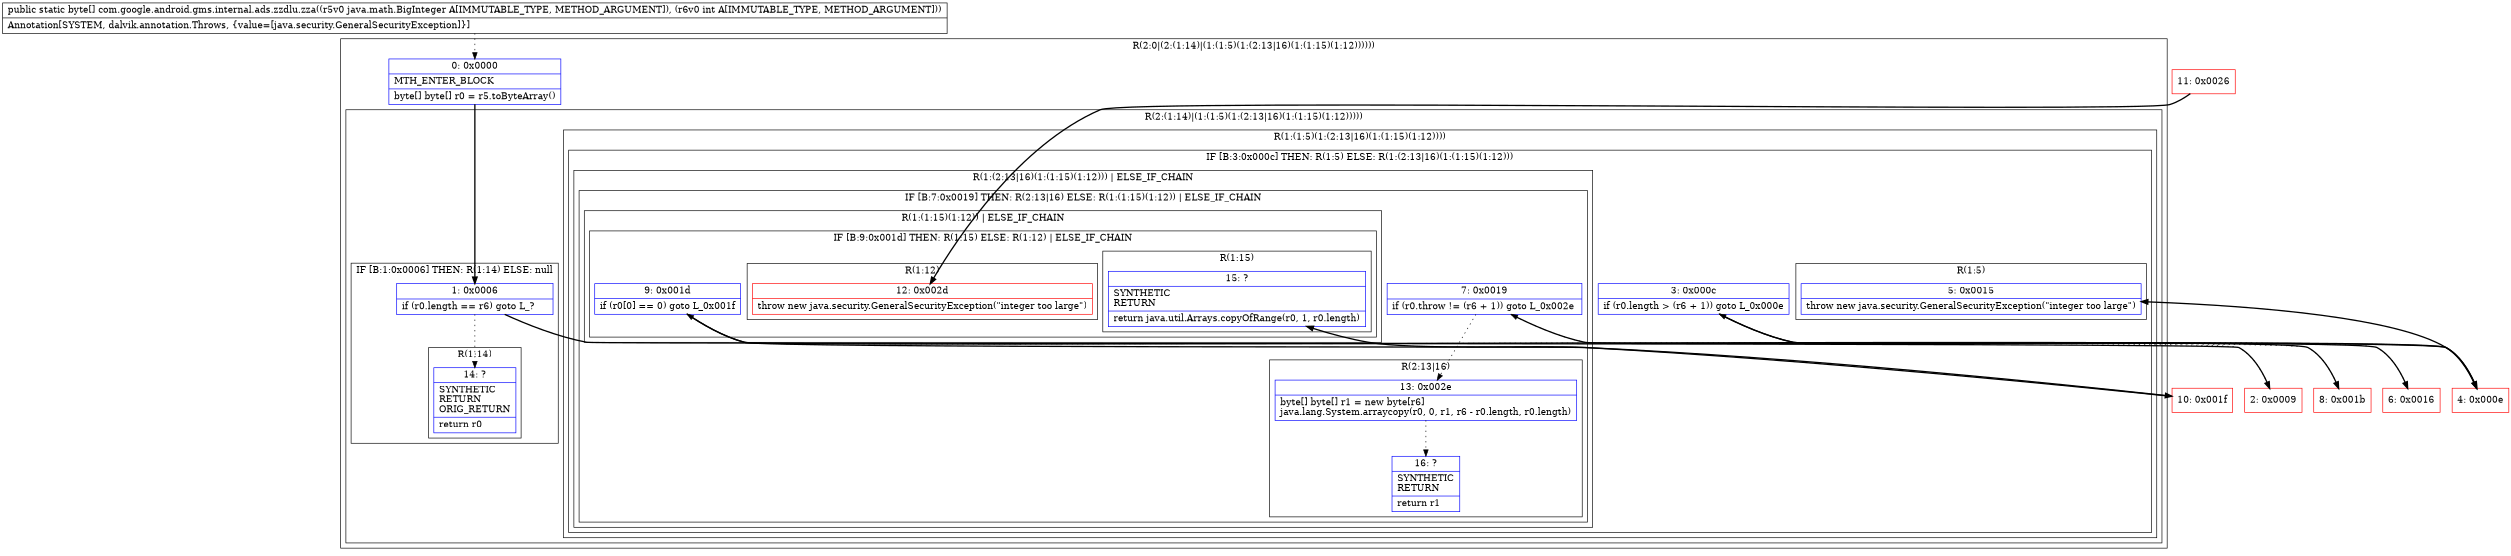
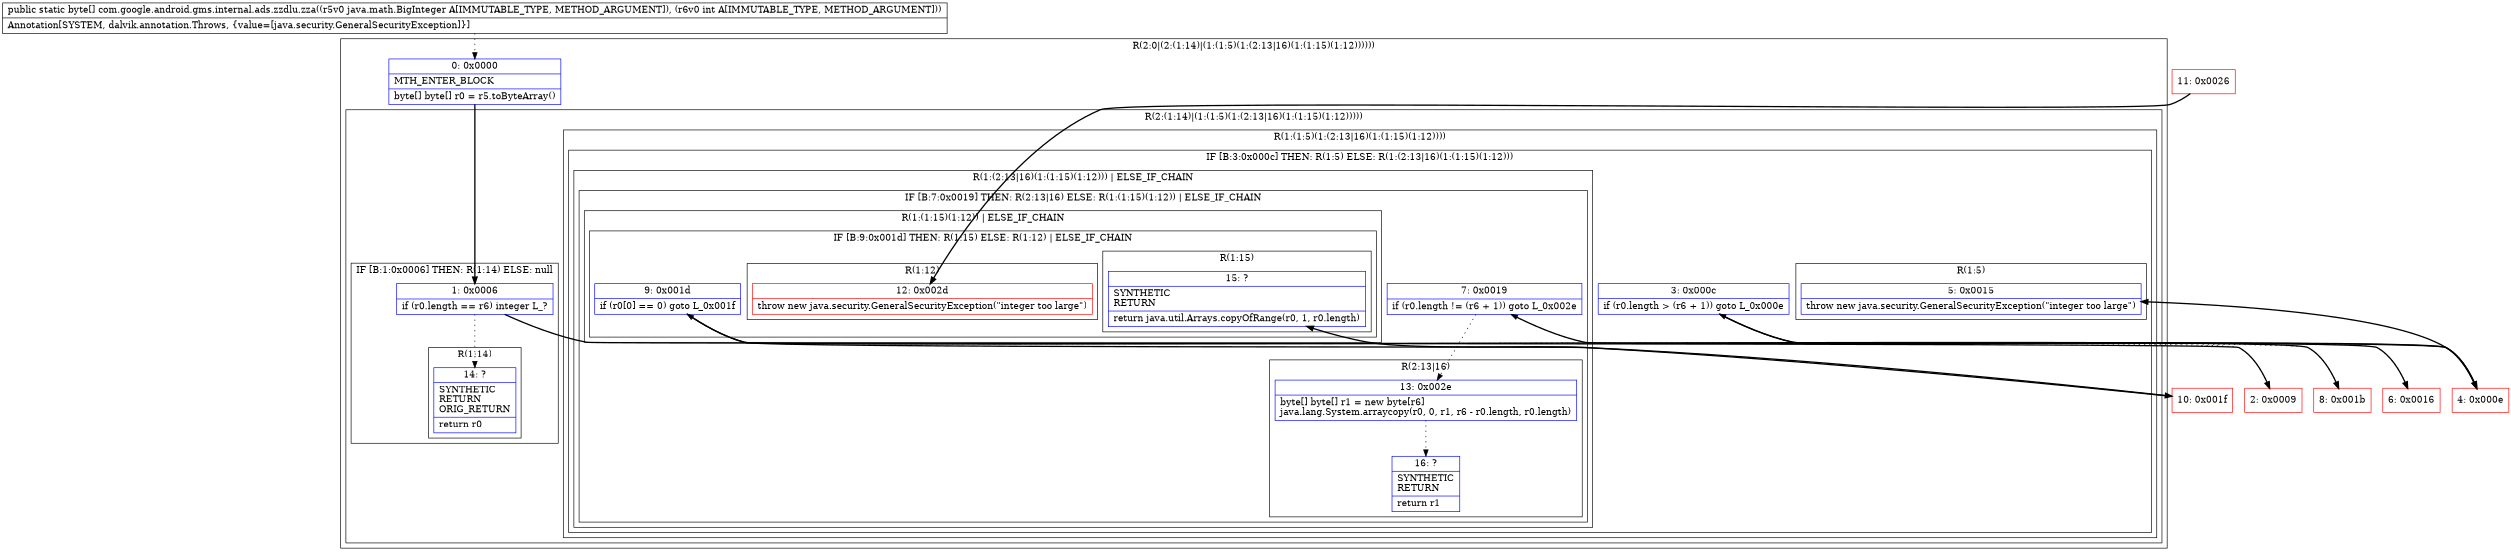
(468, 306) -> (475, 306)
(1484, 306) -> (1485, 306)
